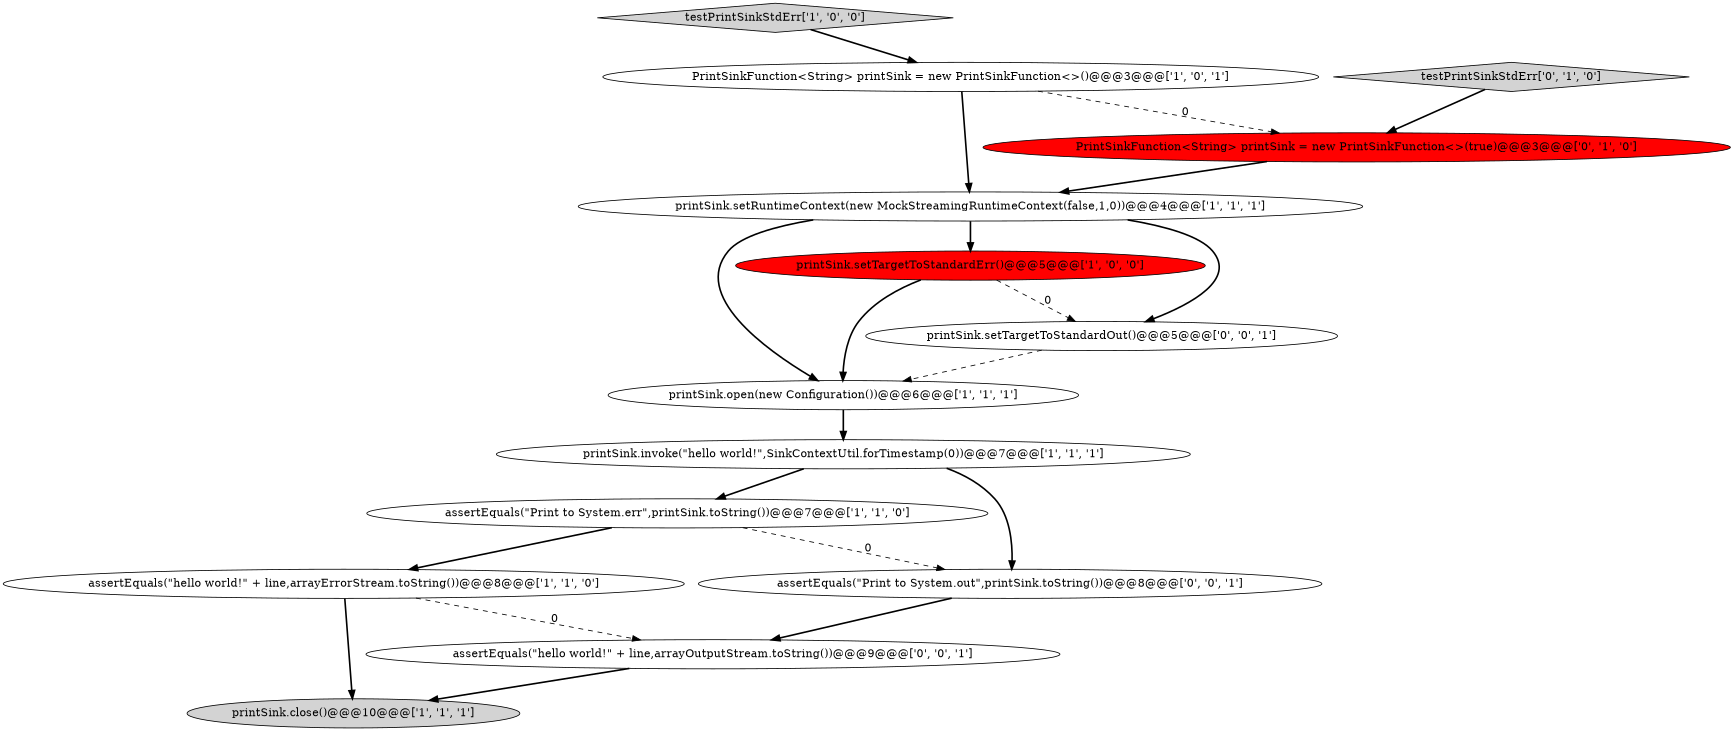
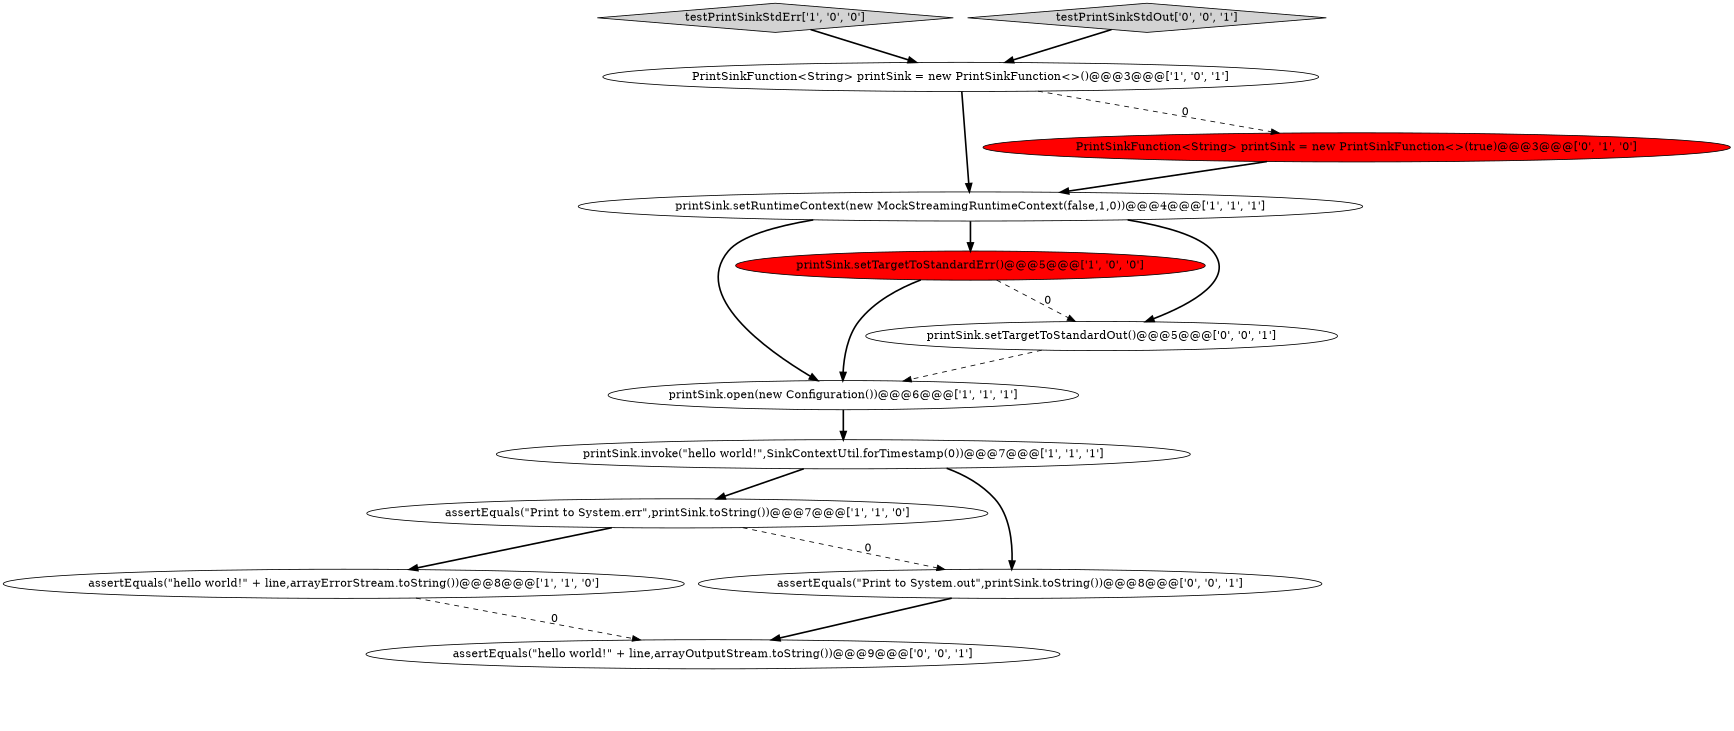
none -> (1147, 18)
(1511, 77) -> none
(353, 713) -> none
